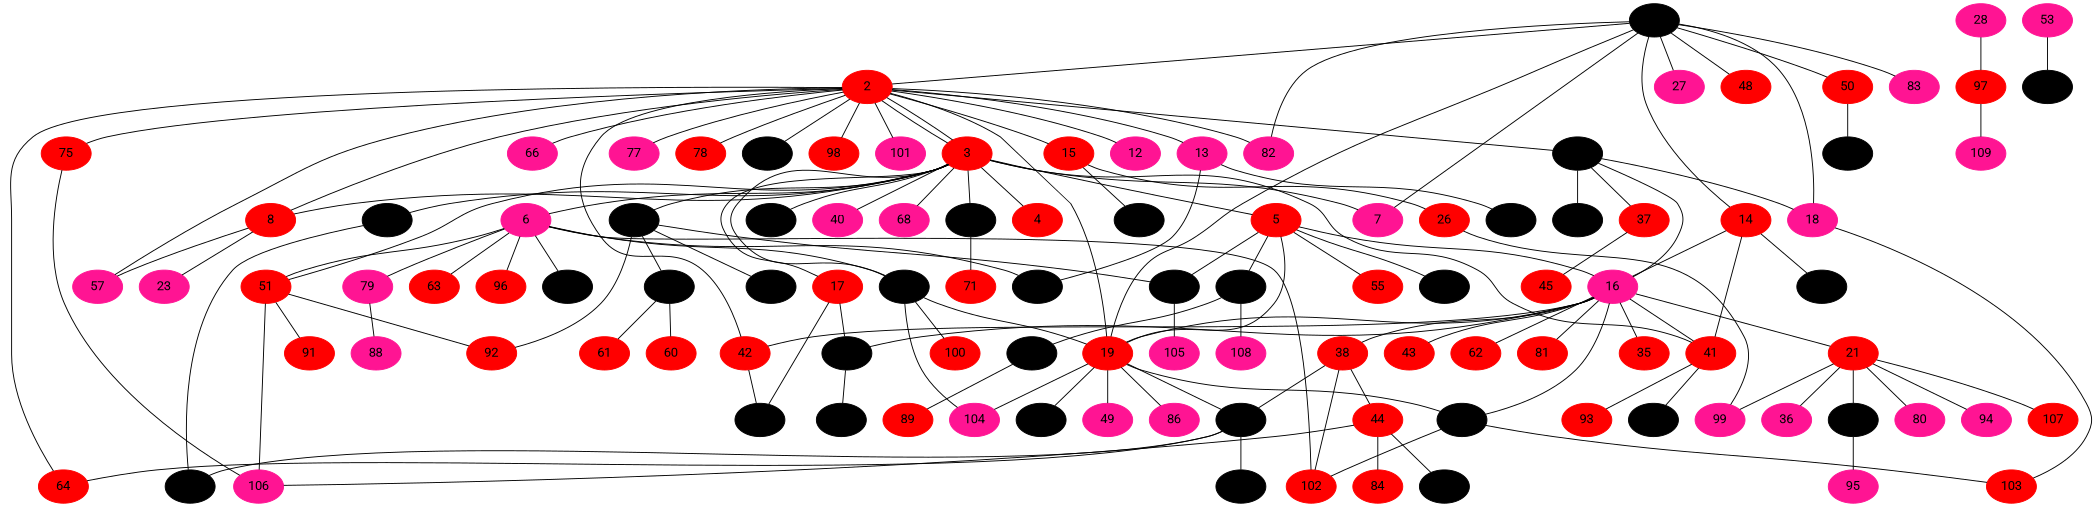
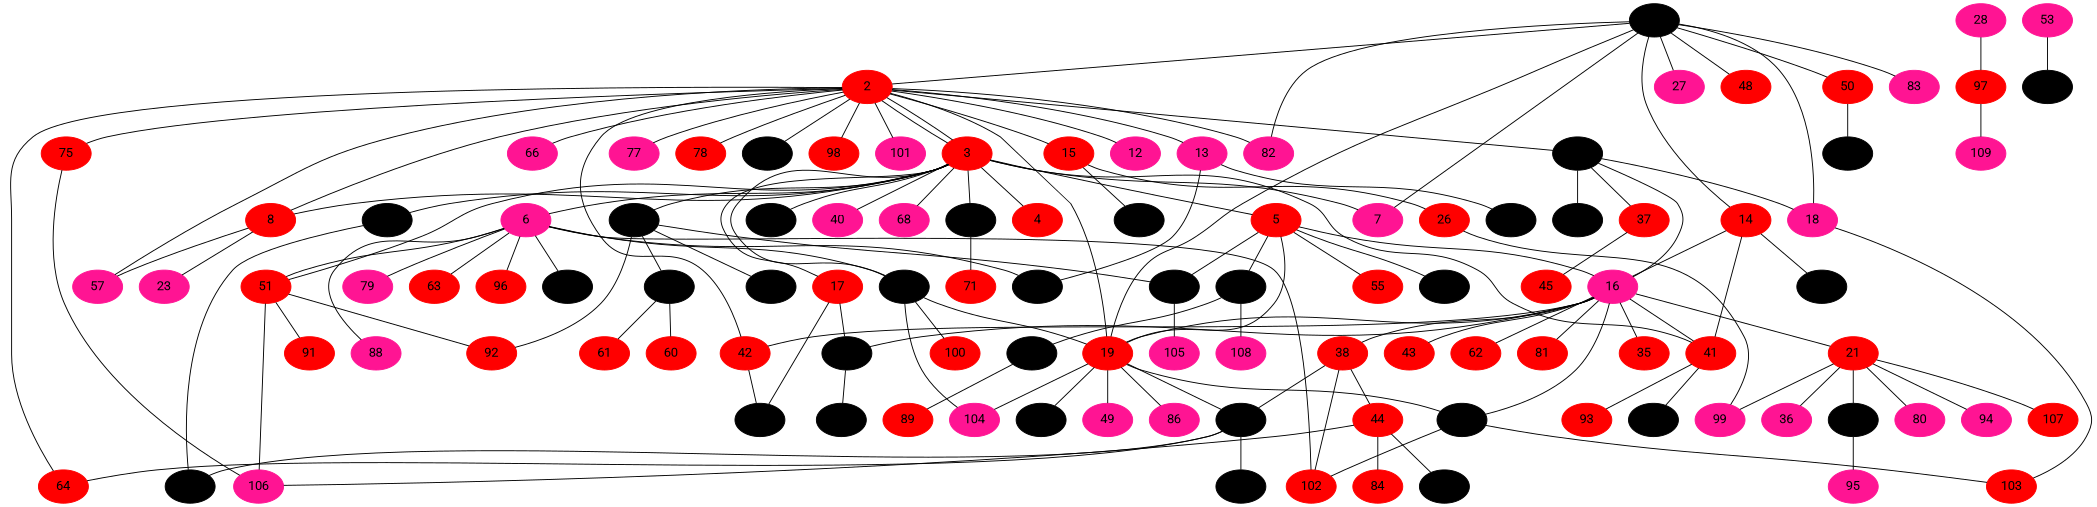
(372, 324) -> (375, 243)
